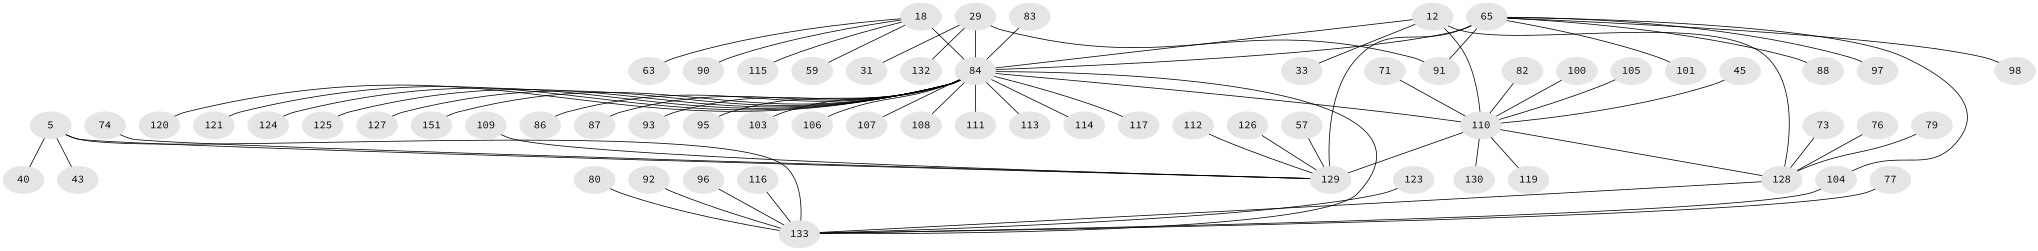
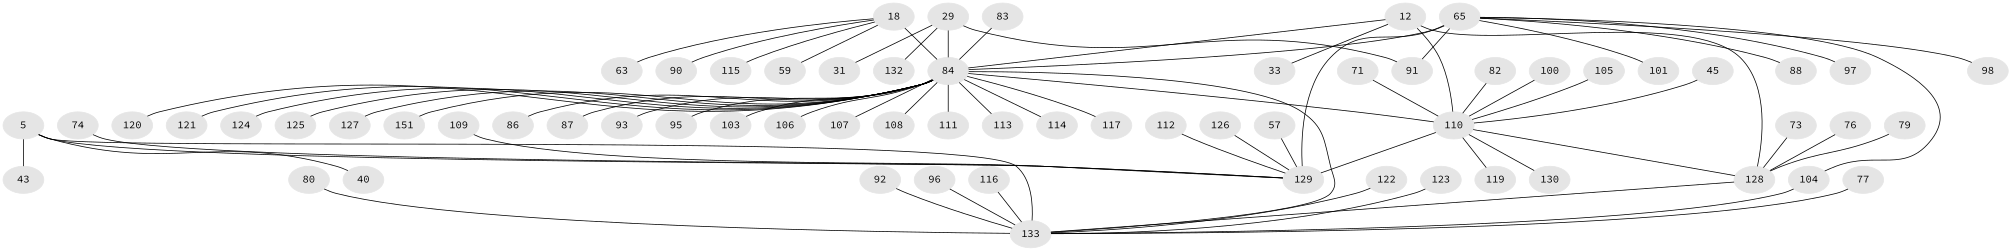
none -> (1386, 180)
